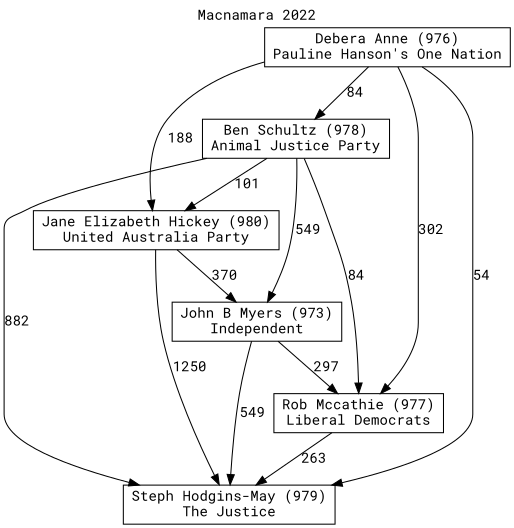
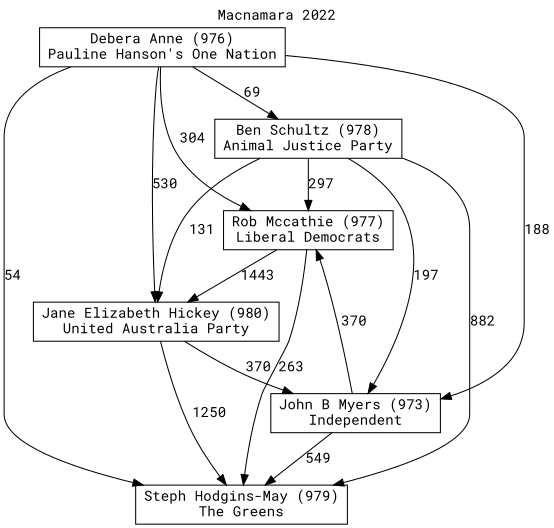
(355, 93) -> (252, 93)
(180, 139) -> (165, 184)
none -> (524, 153)
(247, 184) -> (202, 230)
(308, 230) -> (426, 276)
(431, 230) -> (193, 139)
none -> (237, 273)
(356, 276) -> (321, 184)
(326, 367) -> (354, 322)
(229, 505) -> (242, 505)
